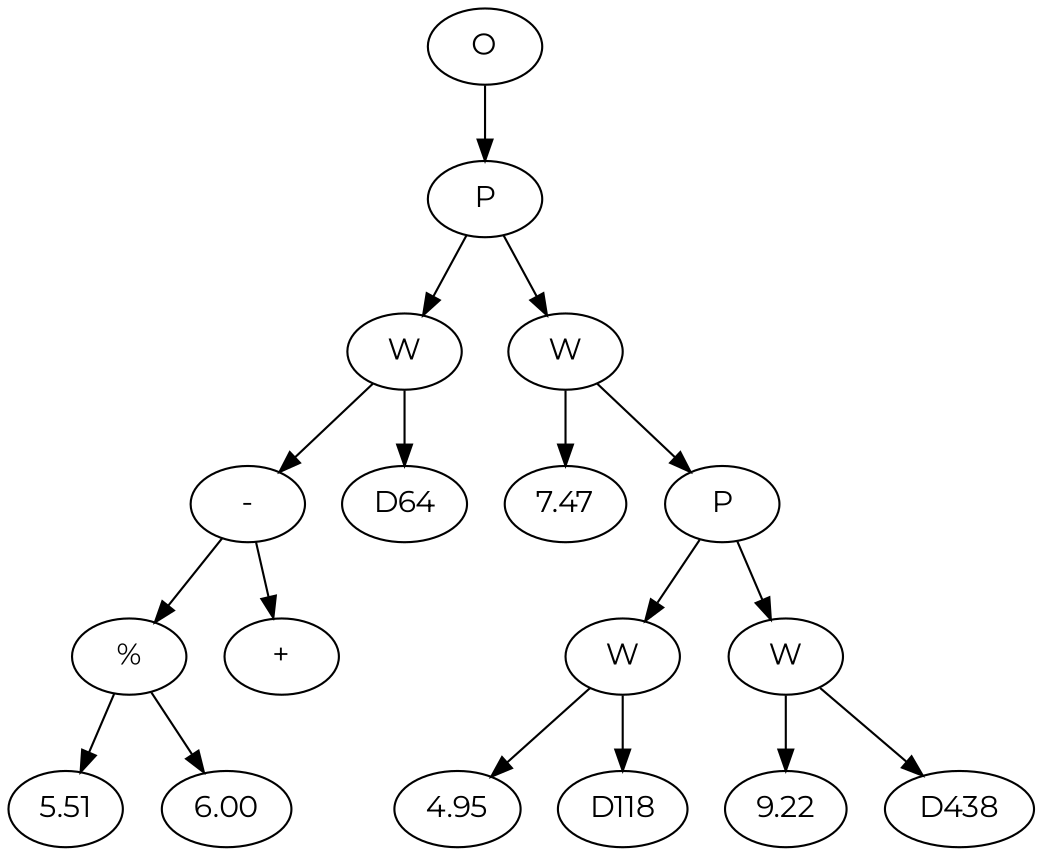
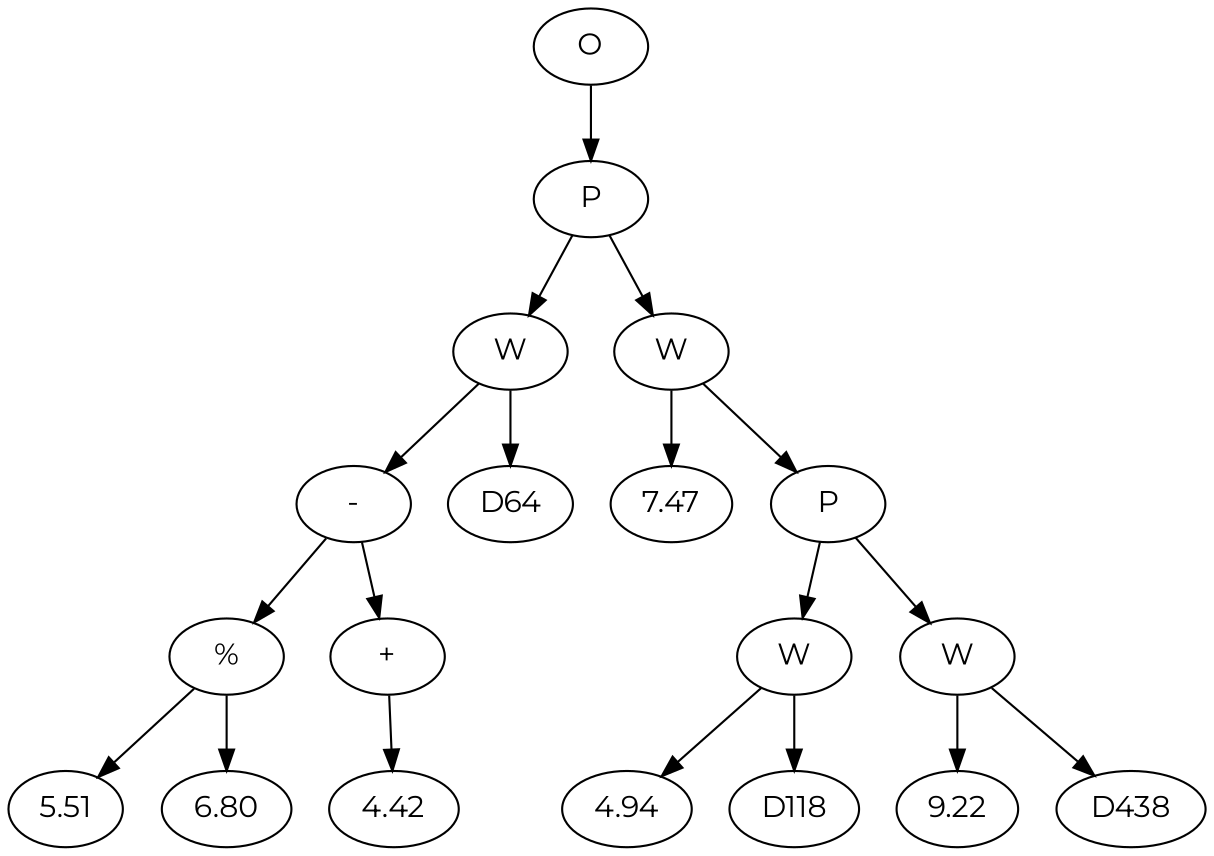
(227, 809) -> (227, 809)
none -> (394, 809)
(457, 809) -> (627, 809)
